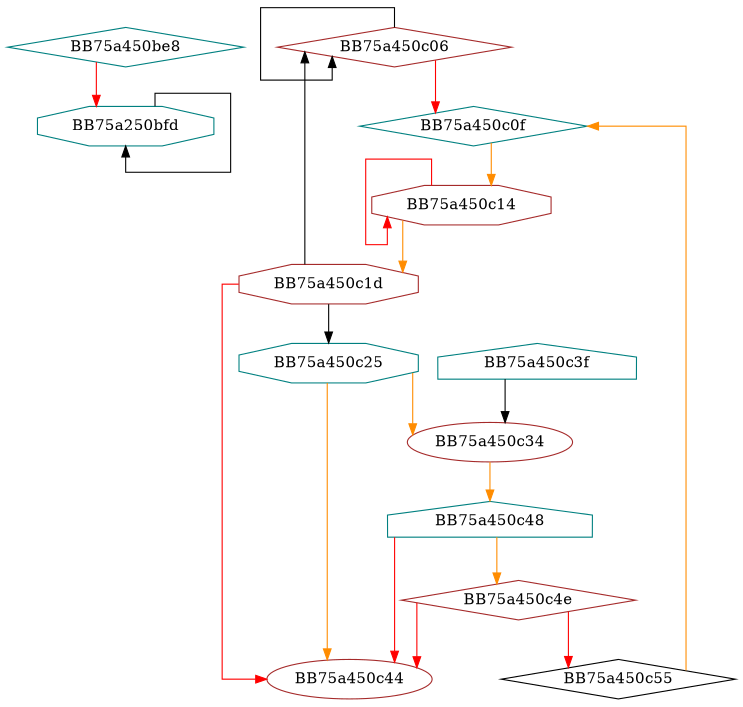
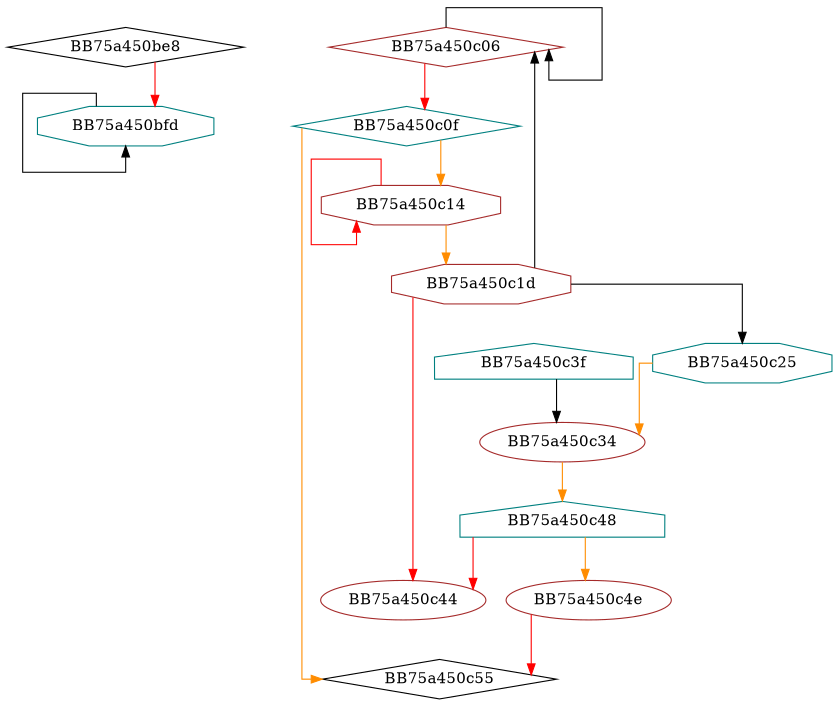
(126, 47) -> (126, 47)
(126, 126) -> (126, 126)
(686, 355) -> (302, 408)
(327, 516) -> none
(518, 600) -> (589, 600)
(417, 630) -> none
